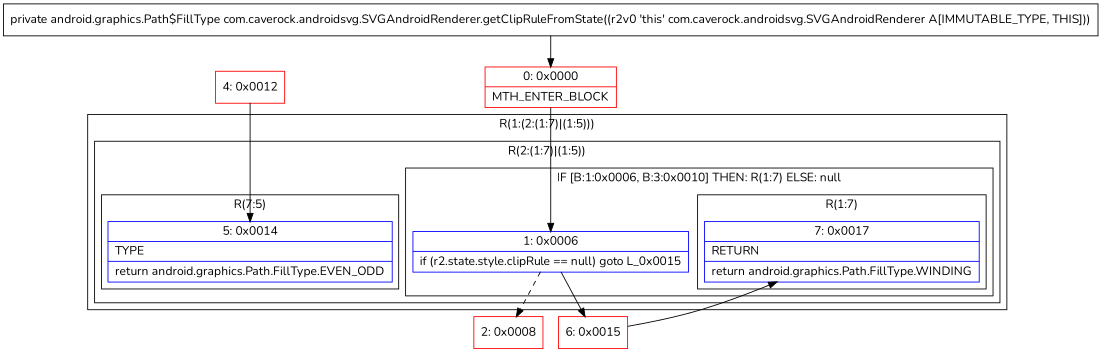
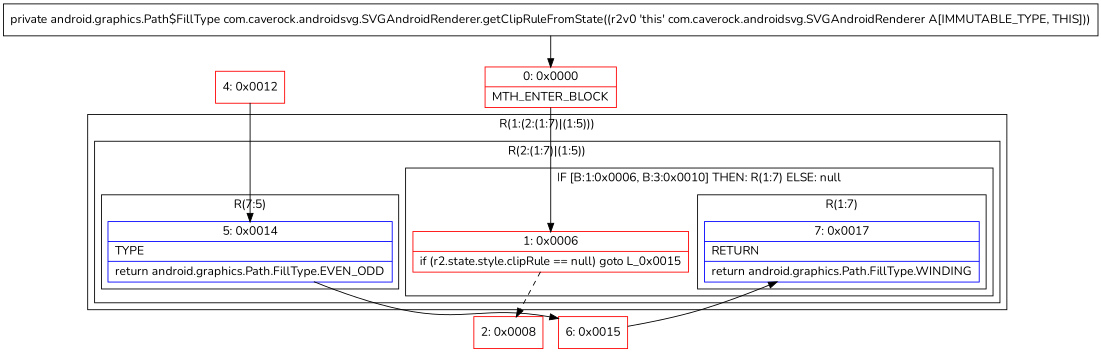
(551, 252) -> (551, 252)
(571, 291) -> (430, 314)
